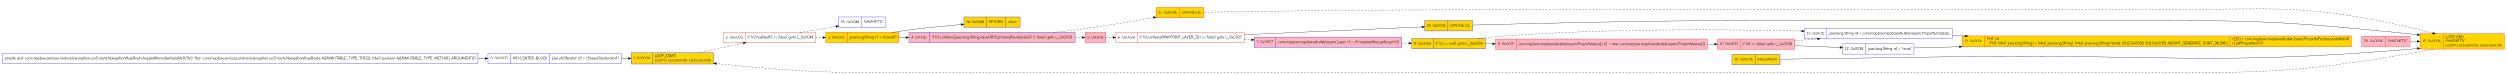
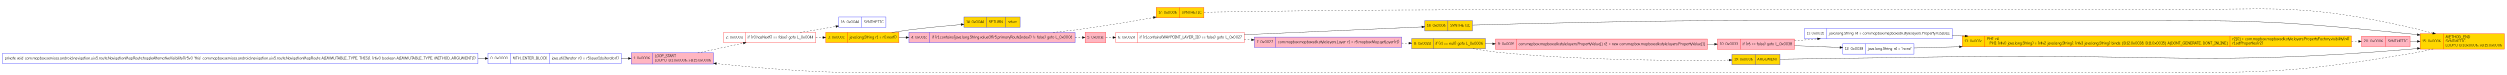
(1640, 30) -> (1601, 59)
(2455, 37) -> (2458, 37)
none -> (2355, 41)
(672, 58) -> (672, 58)
